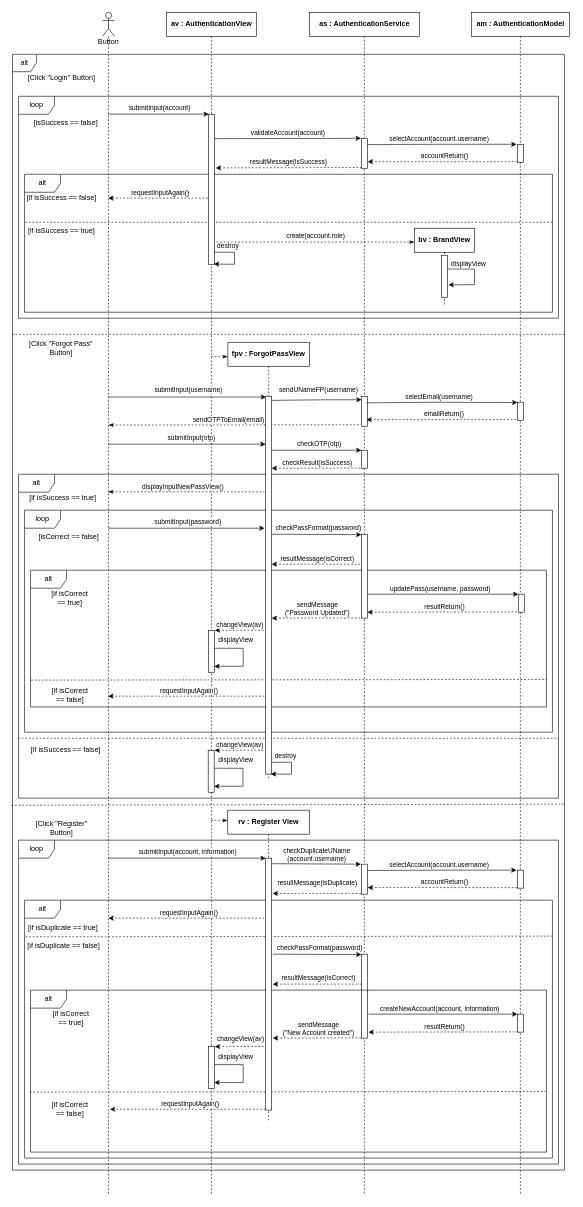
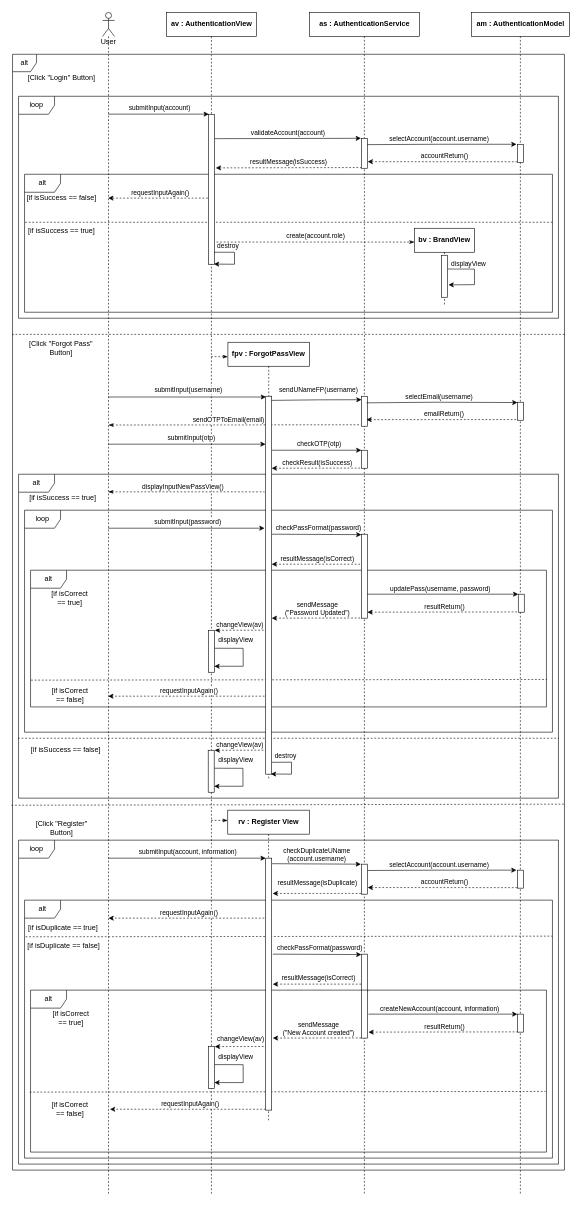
(108, 51) -> (108, 47)
(65, 123) -> none
(68, 537) -> none
